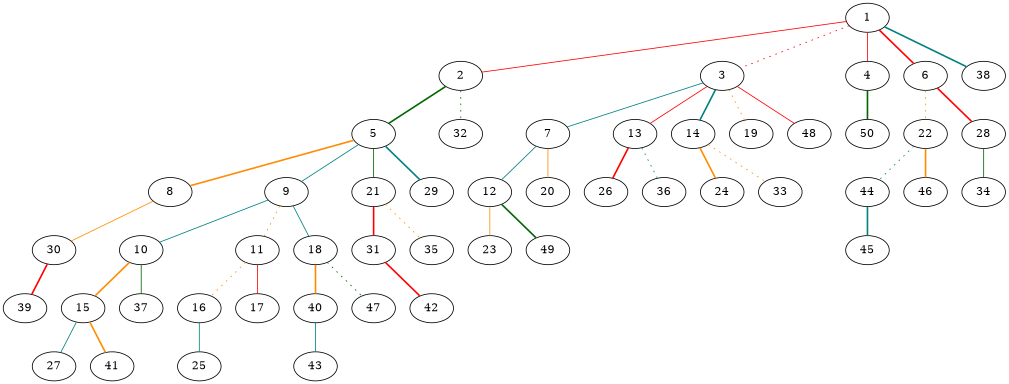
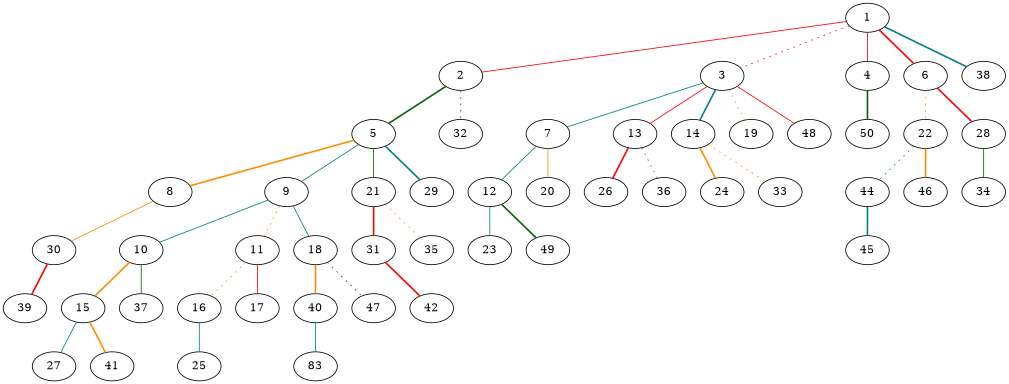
(490, 221) -> (490, 221)
(316, 366) -> (316, 366)
